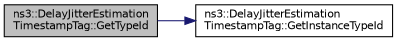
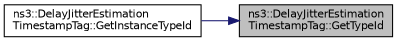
(171, 21) -> (215, 21)
